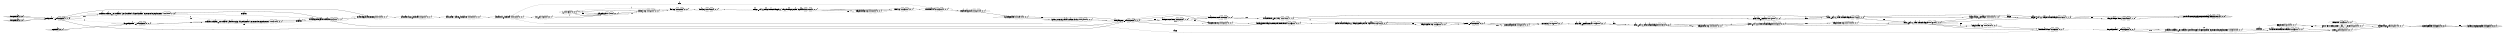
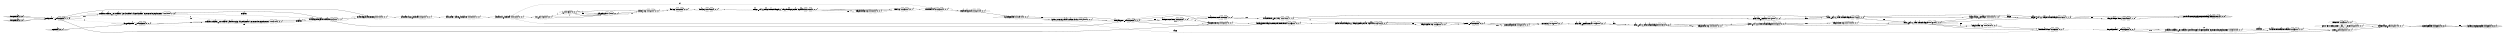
(680, 4) -> (680, 4)
(622, 9) -> (557, 15)
(1195, 21) -> (1195, 21)
(2287, 25) -> none
(592, 29) -> (633, 32)
